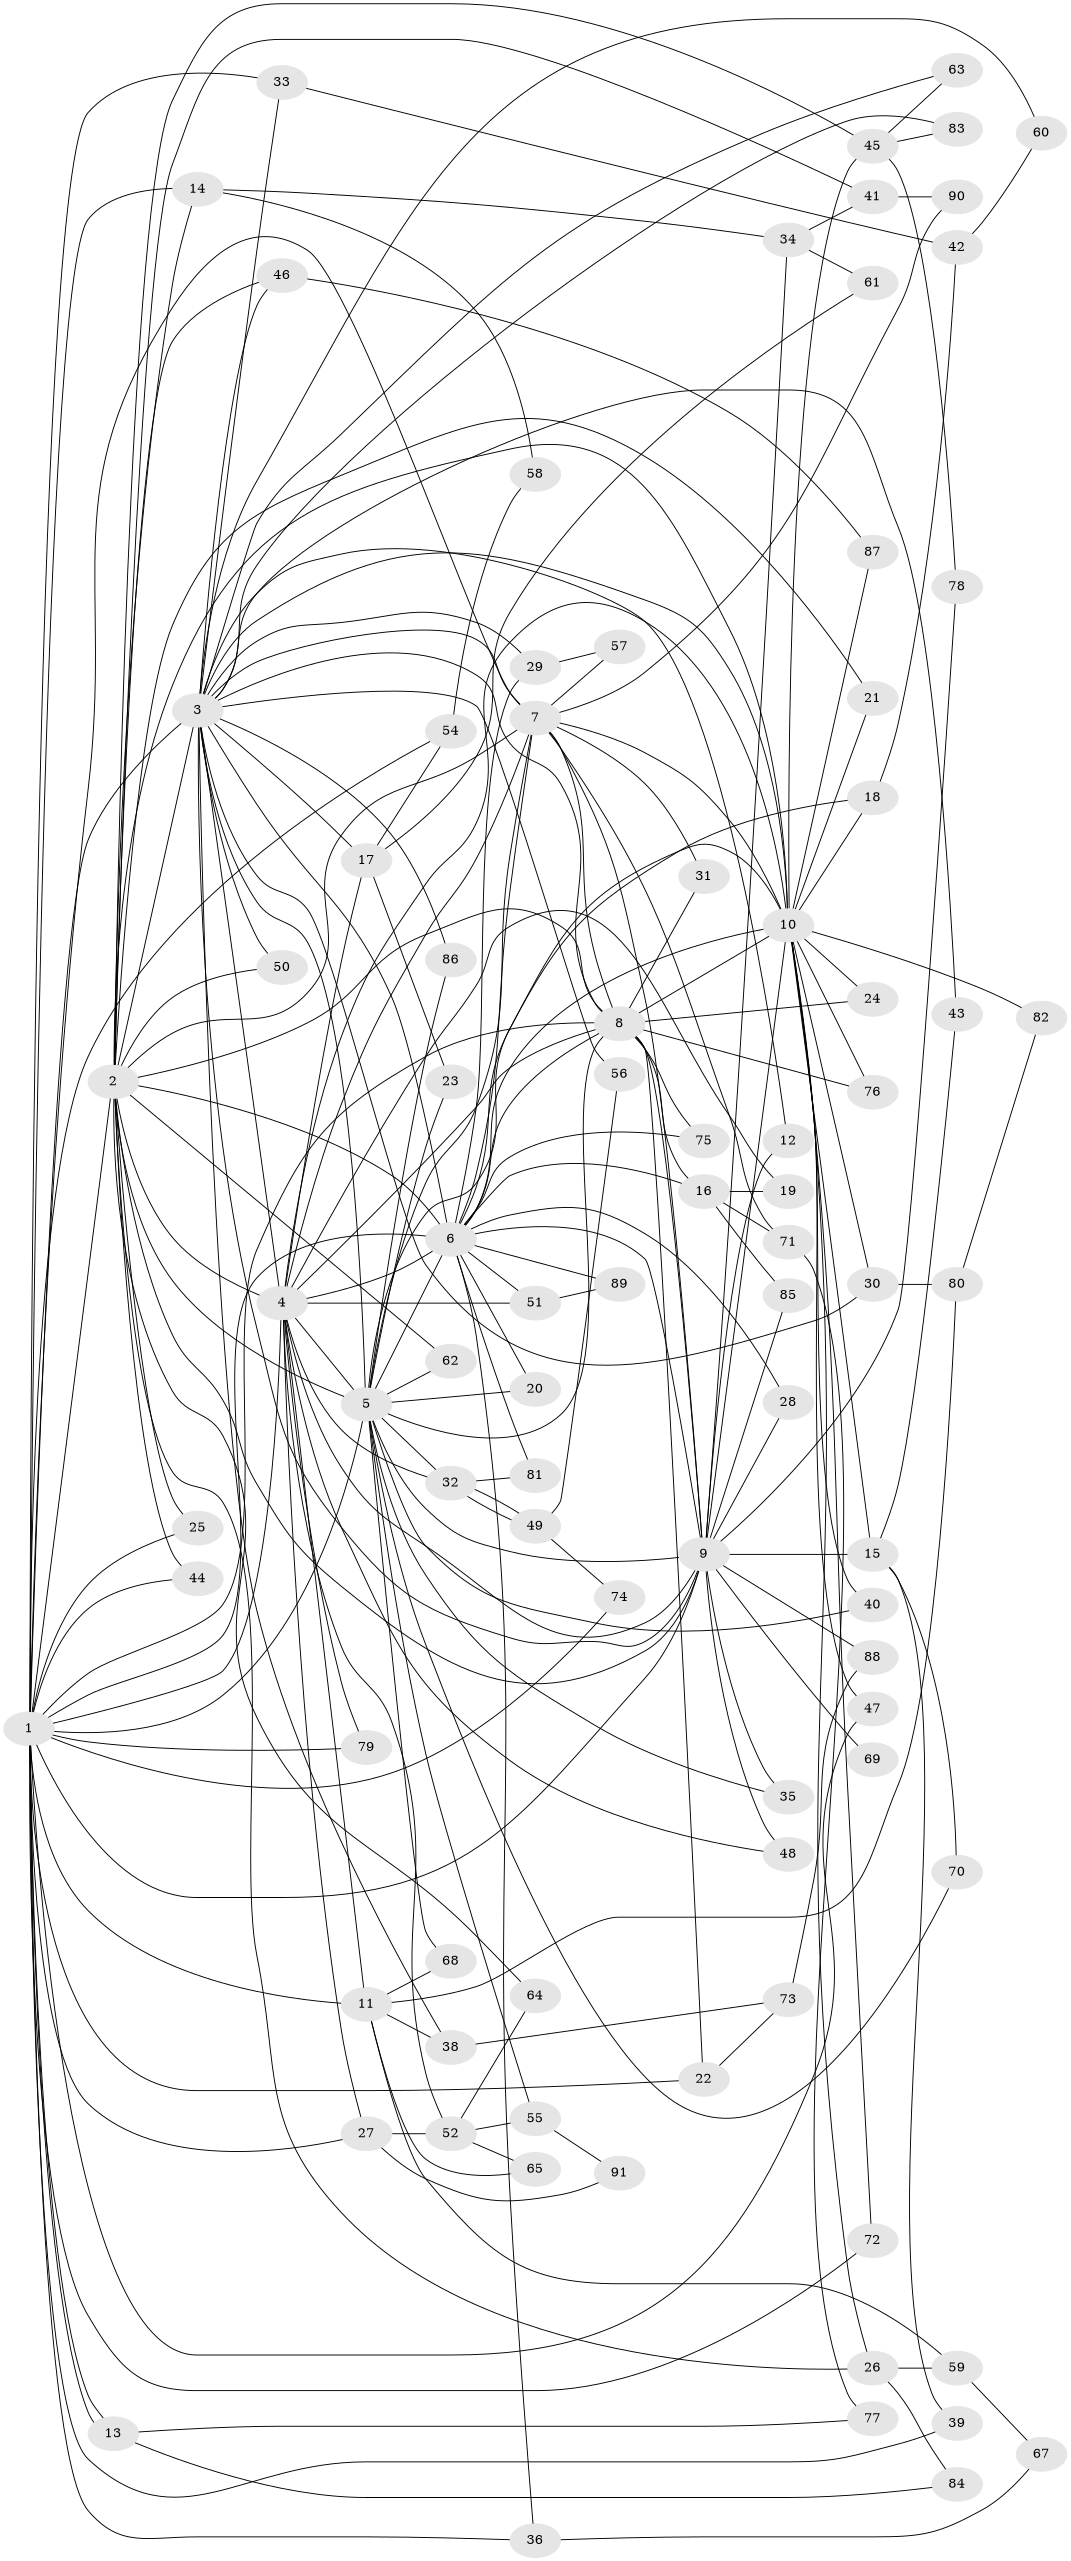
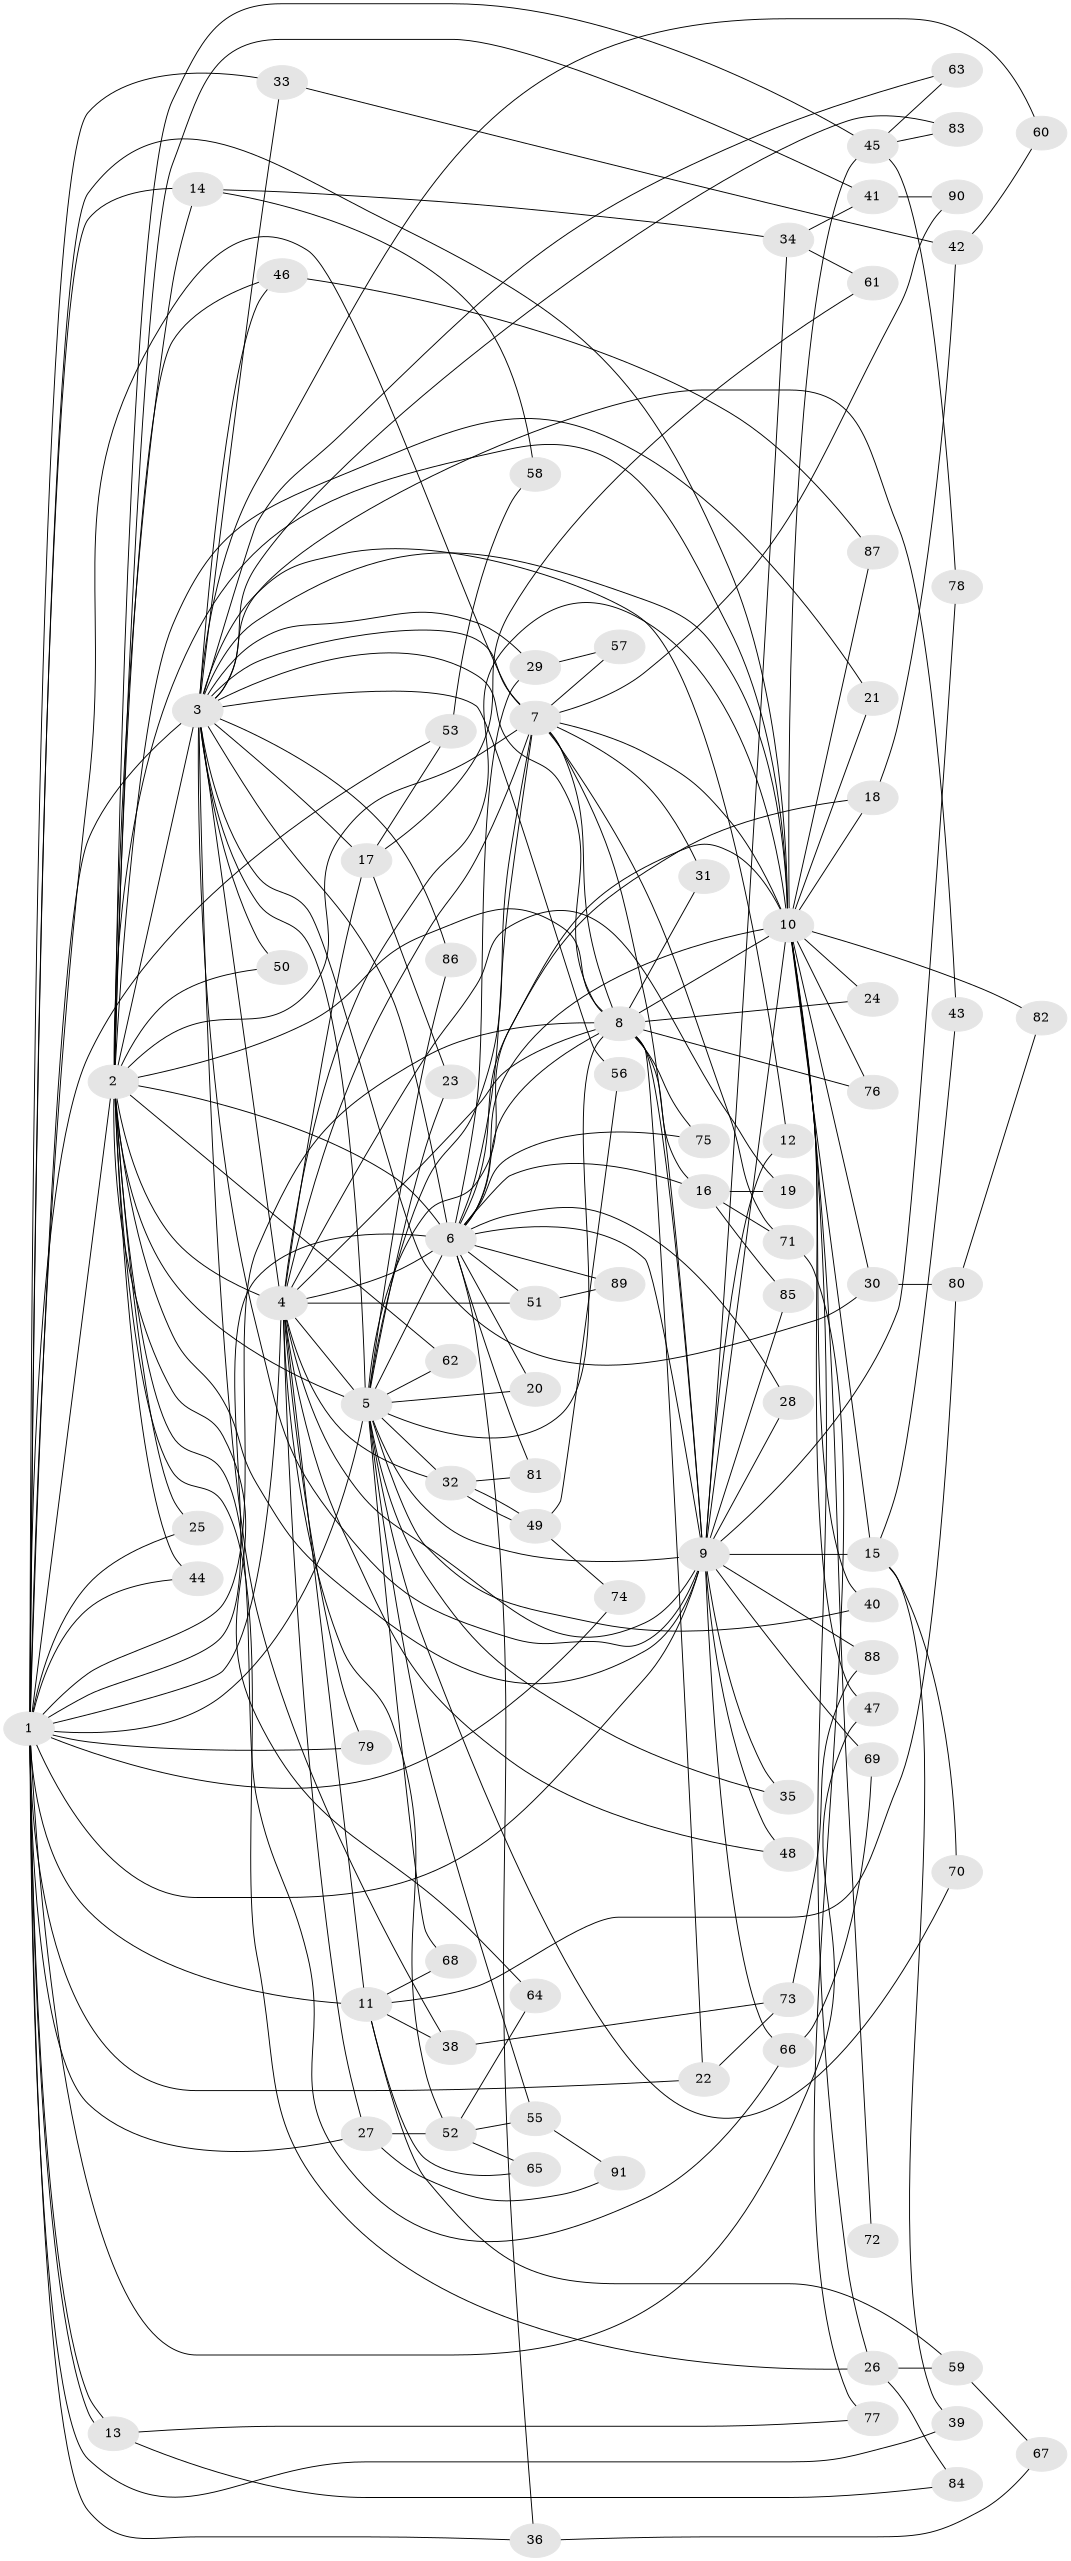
(451, 731) -> (451, 731)
none -> (788, 2050)
(185, 2390) -> (112, 168)
